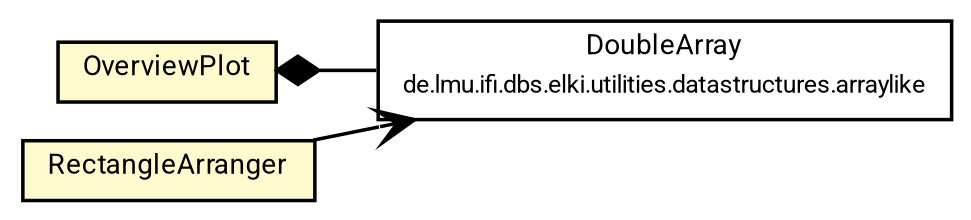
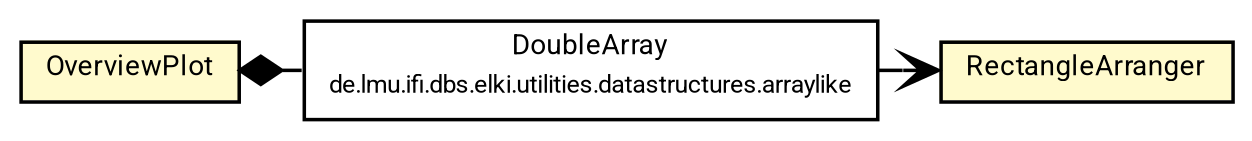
(346, 134) -> (890, 70)
